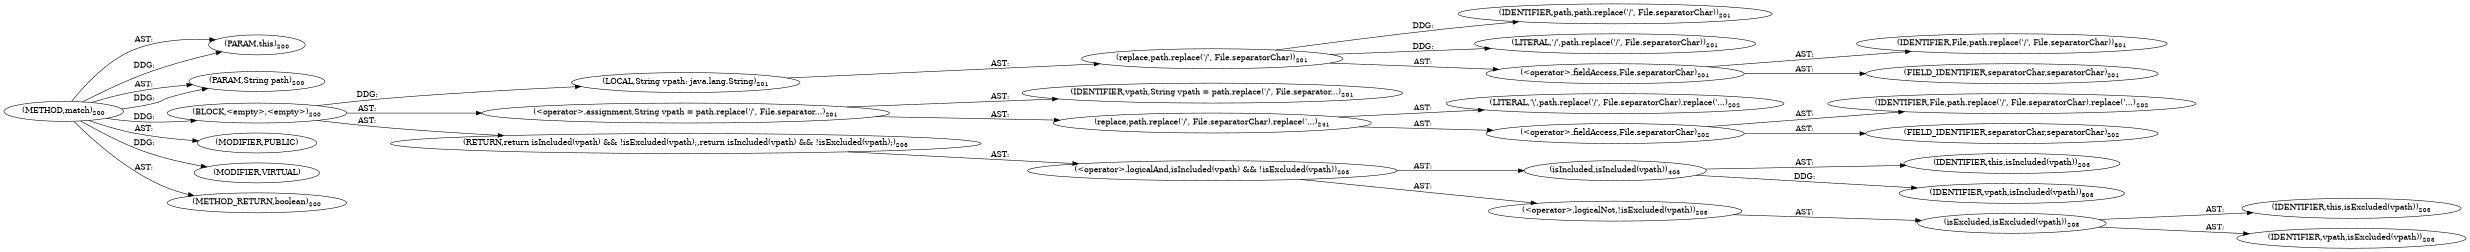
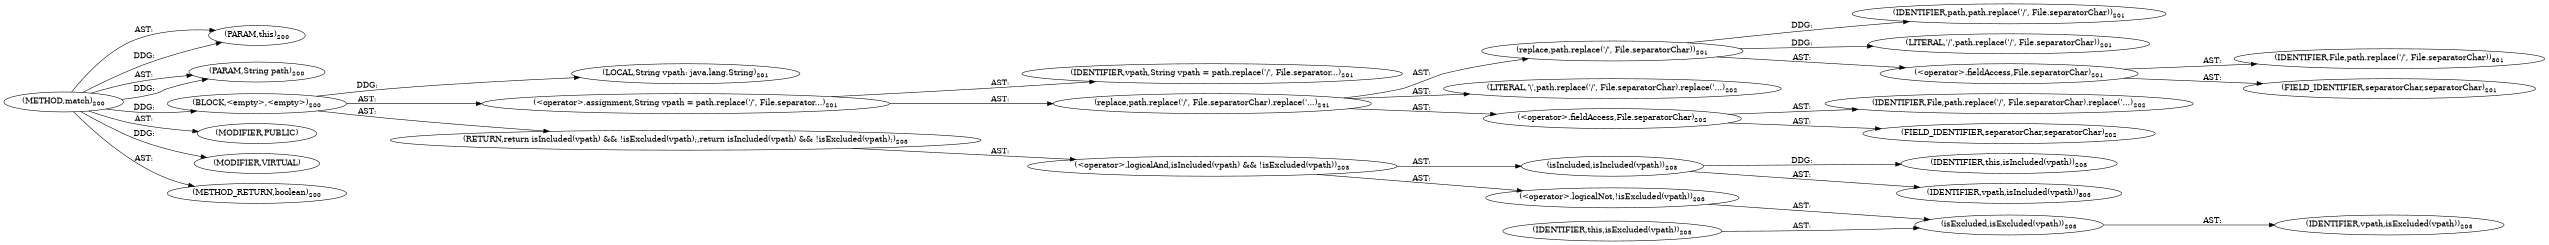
(941, 71) -> (1433, 77)
(1806, 163) -> (1803, 161)
(1674, 170) -> (1672, 165)
(1806, 177) -> (1803, 175)
(2173, 216) -> (1818, 230)
